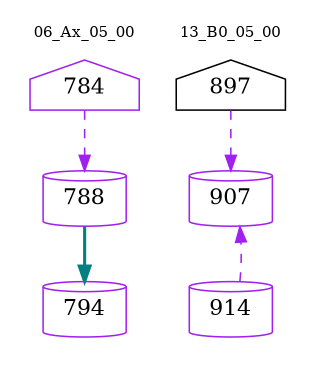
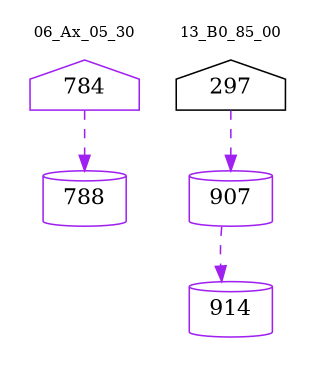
(85, 33) -> (85, 33)
(231, 33) -> (231, 33)
(231, 88) -> (231, 88)
(241, 262) -> (221, 246)
(85, 309) -> none
